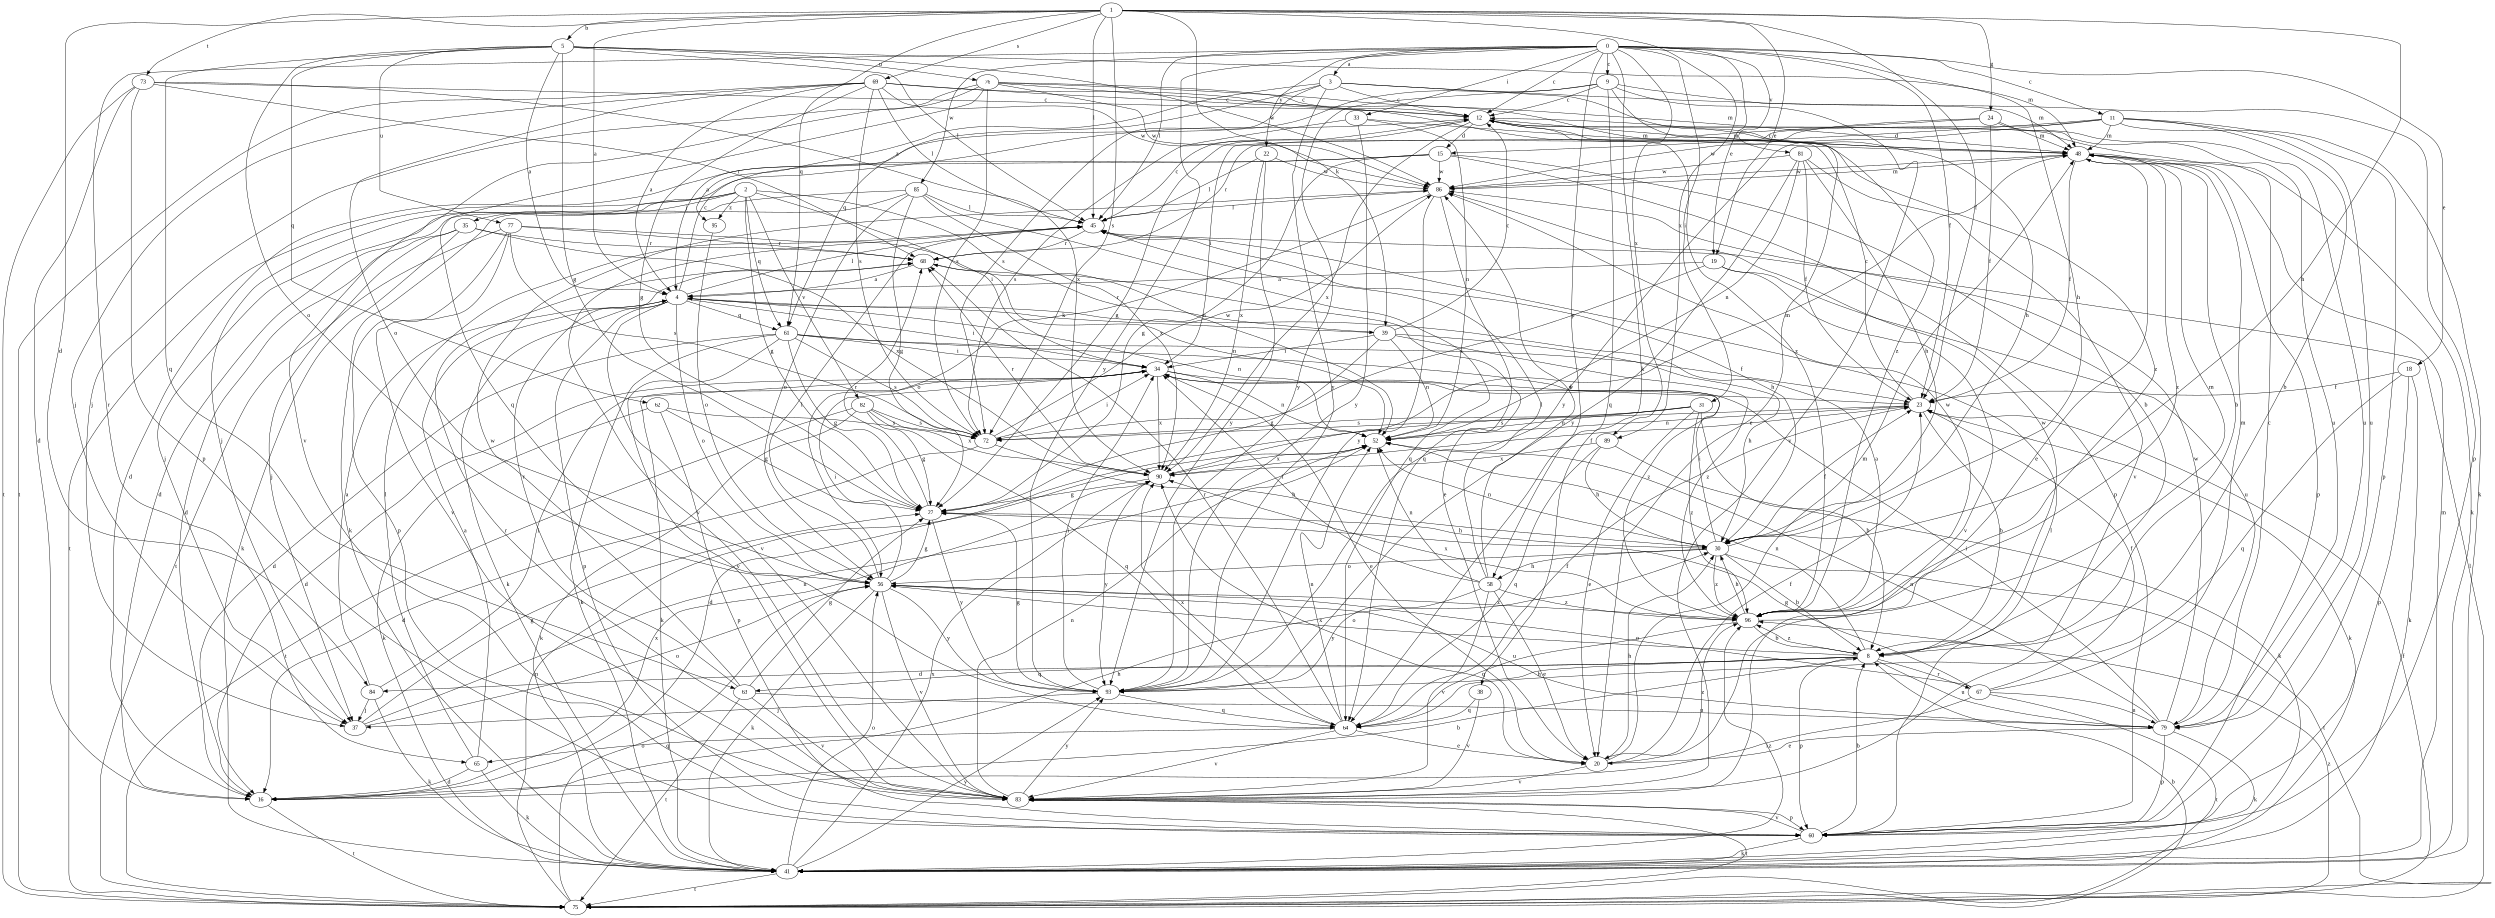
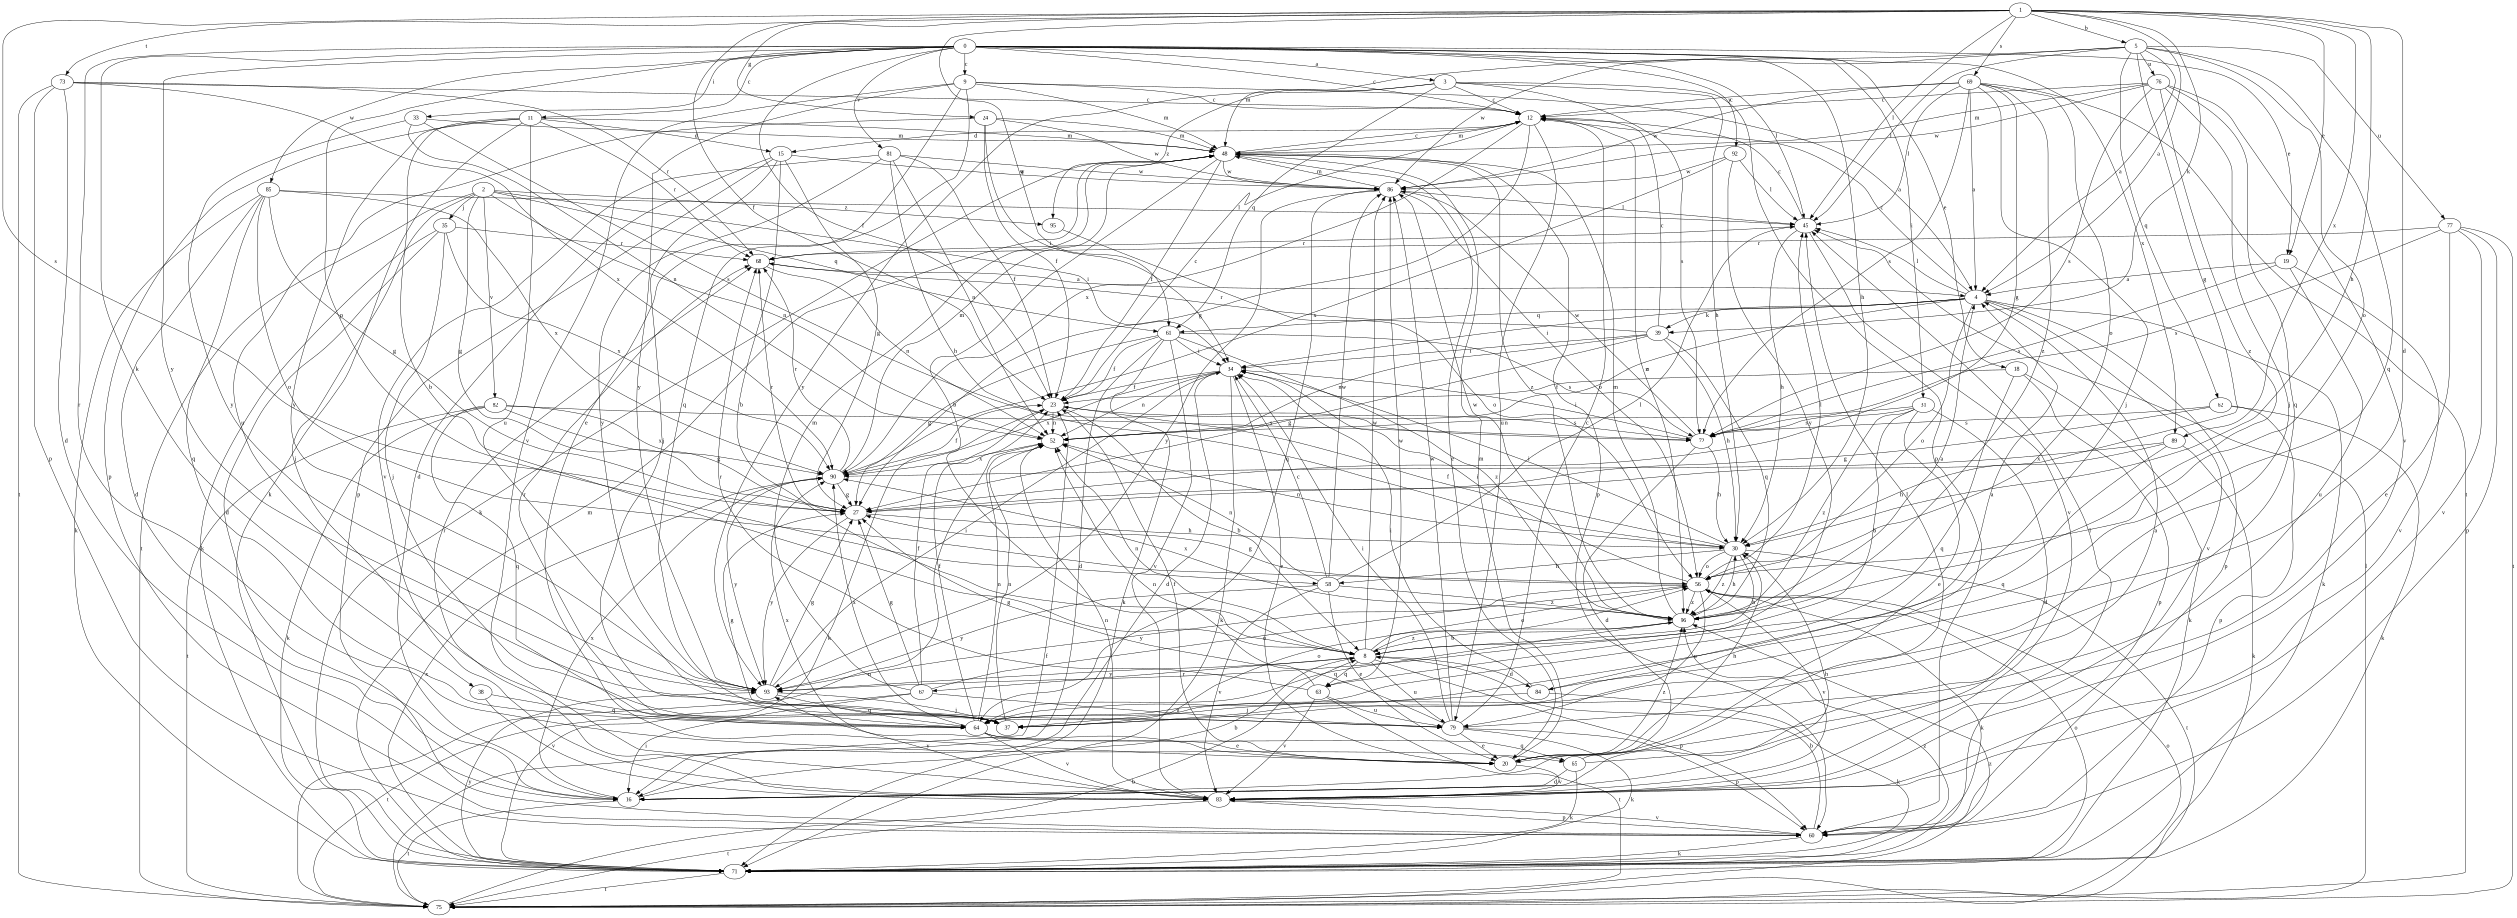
(1266, 154) -> (1735, 154)
(1105, 240) -> (460, 19)
(1282, 477) -> (1298, 477)
(1708, 477) -> (1766, 477)
(1539, 674) -> (1111, 674)
(787, 872) -> (735, 872)
